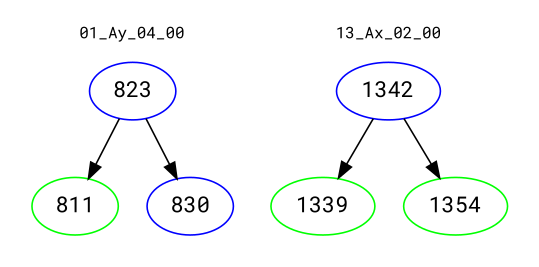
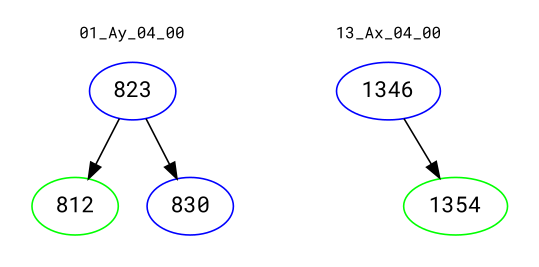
(389, 34) -> (389, 34)
(388, 91) -> (388, 91)
(75, 206) -> (75, 206)
(323, 206) -> none
